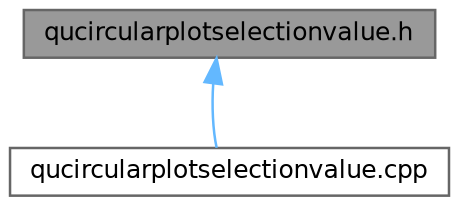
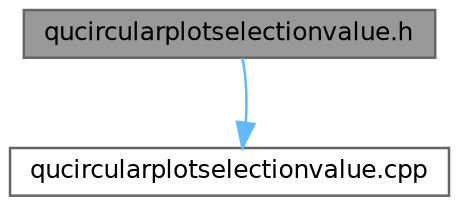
(213, 116) -> (246, 90)
